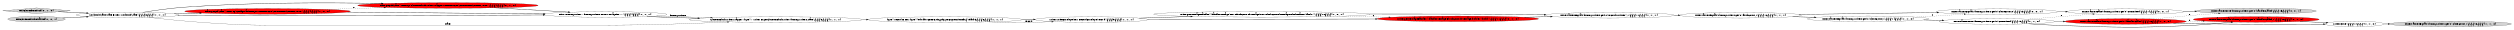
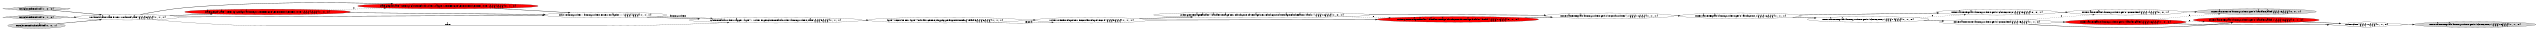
none -> (37, 9)
(2354, 24) -> (2367, 25)
